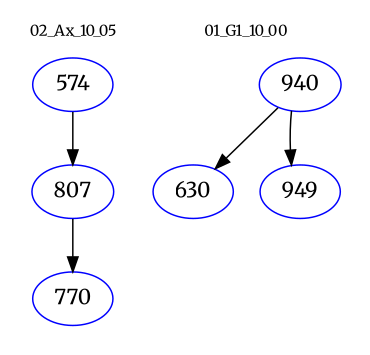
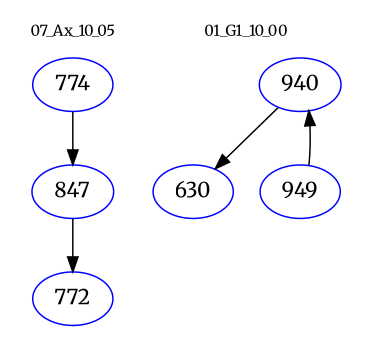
(74, 32) -> (74, 32)
(73, 85) -> (73, 85)
(290, 130) -> (310, 146)
(73, 192) -> (73, 192)
(73, 299) -> (73, 299)
